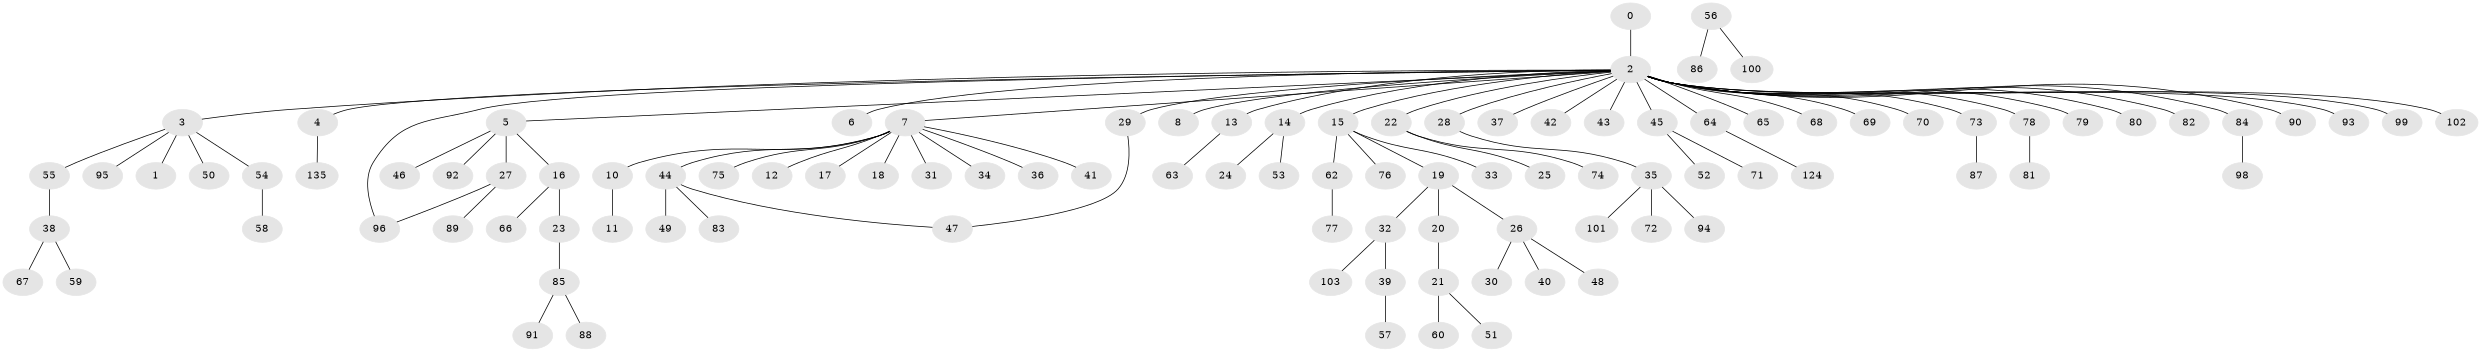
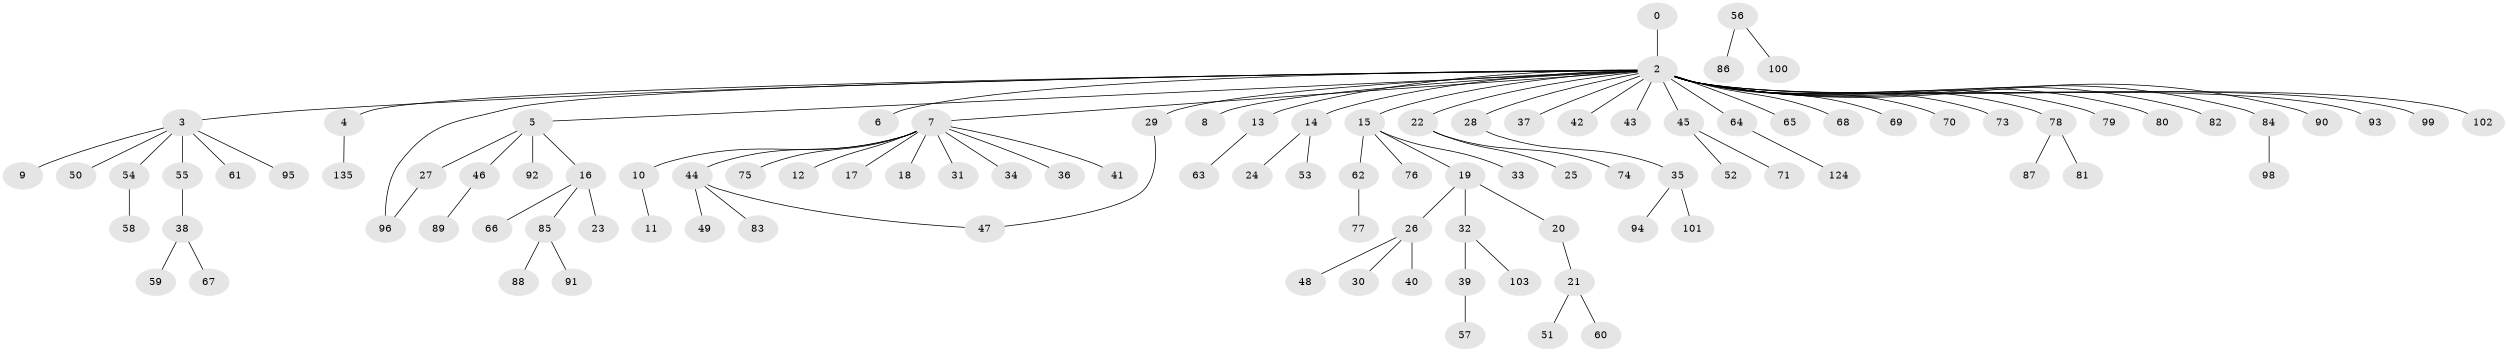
(1977, 149) -> (2043, 149)
(156, 176) -> (23, 176)
none -> (236, 176)
(480, 202) -> (459, 202)
(1651, 229) -> none
(559, 256) -> (566, 202)
